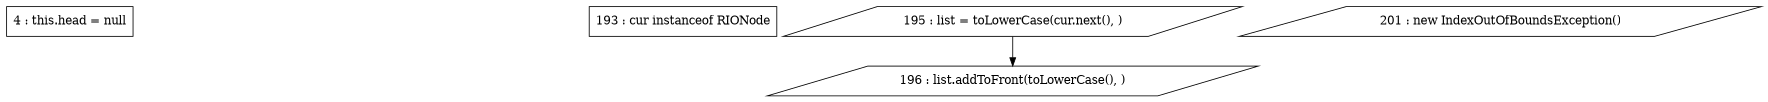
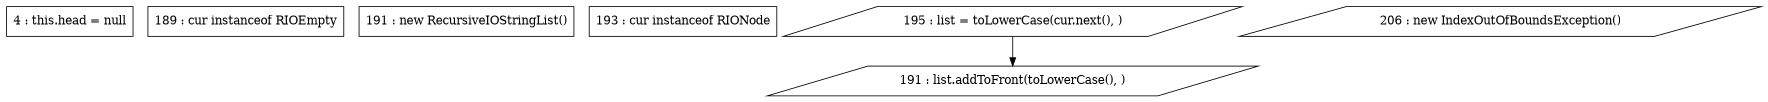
none -> (246, 21)
none -> (466, 21)
(1500, 21) -> (1500, 21)
(1013, 81) -> (1013, 81)
